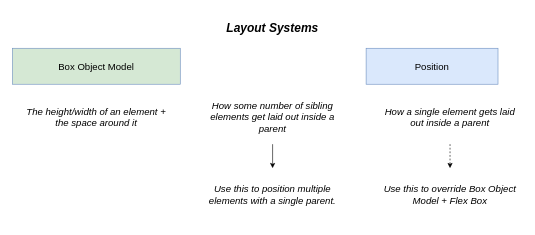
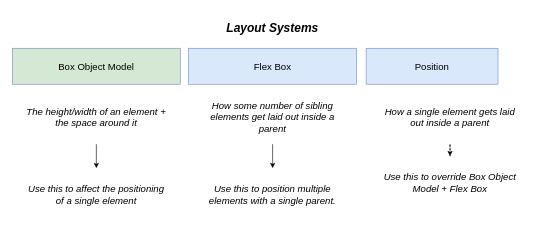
none -> (273, 66)
none -> (96, 154)
none -> (96, 195)
(450, 195) -> (450, 183)
